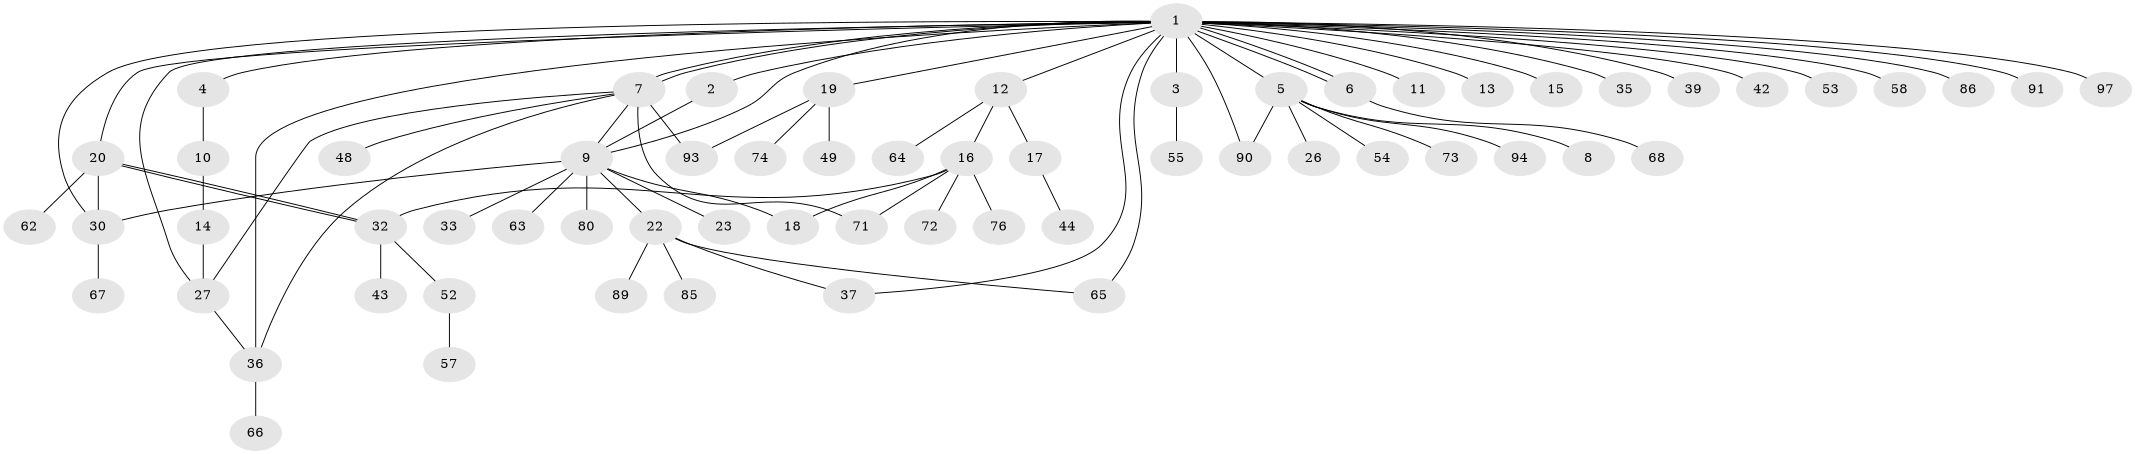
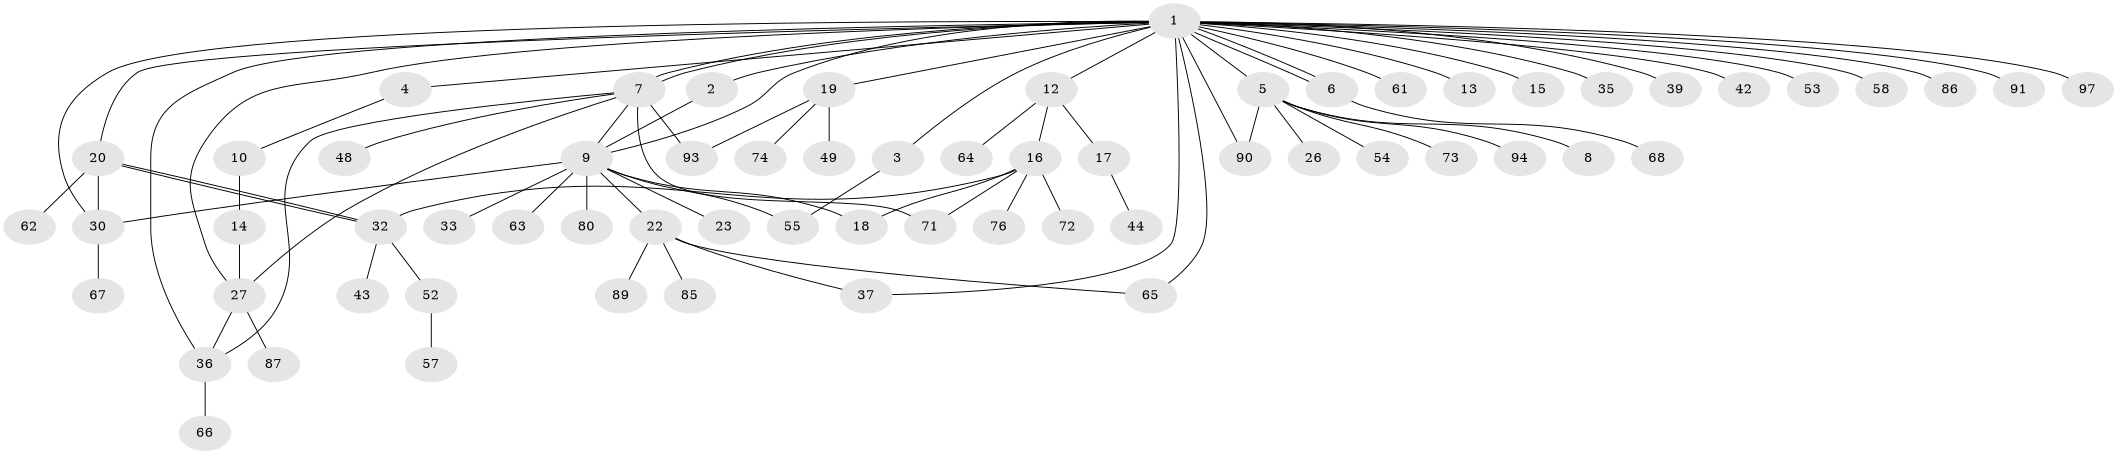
(1419, 90) -> (1401, 90)
none -> (690, 192)
none -> (274, 364)
